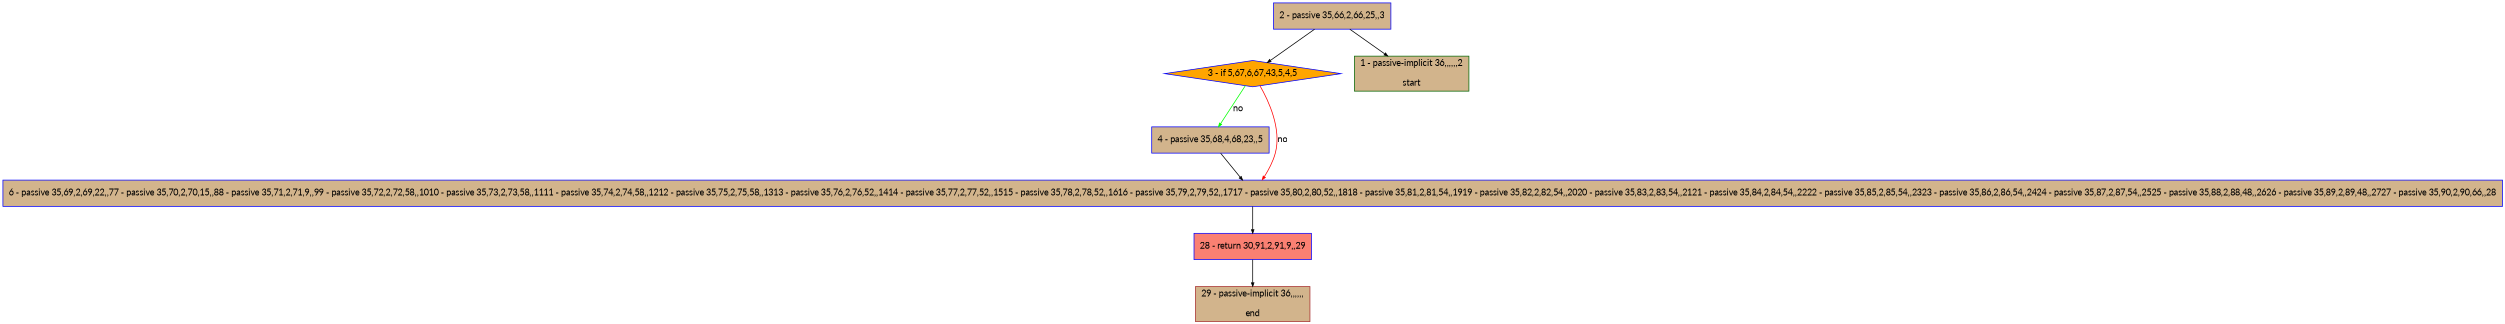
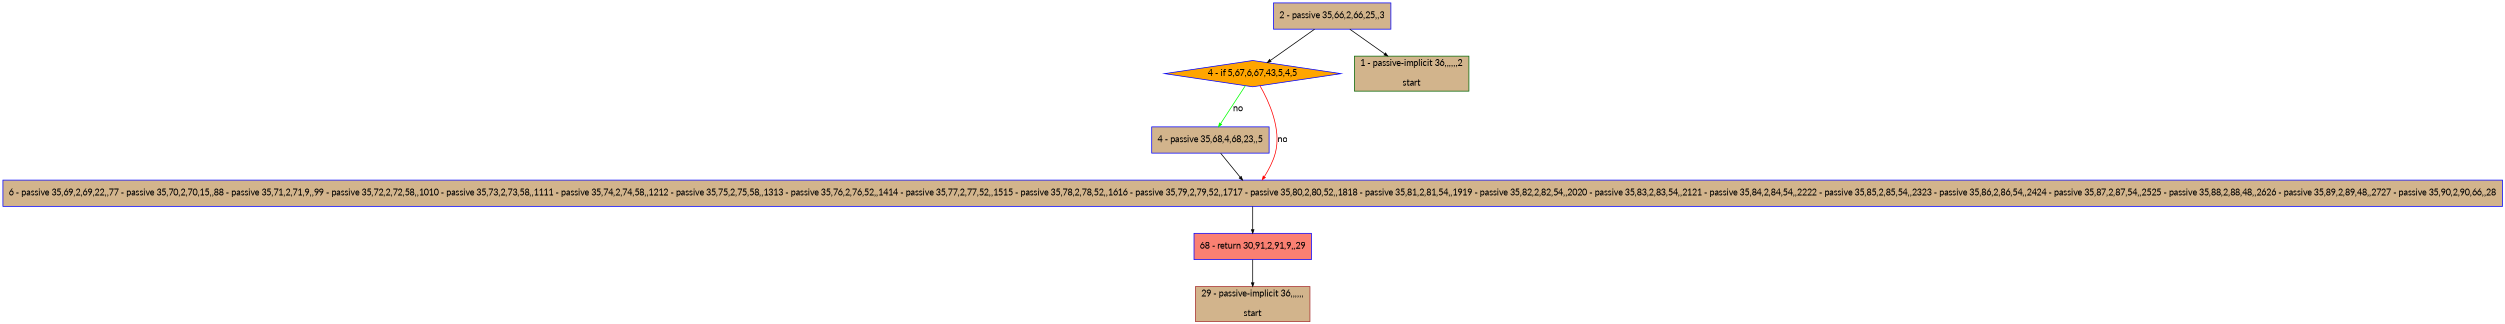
(1253, 74) -> (1253, 74)
(1253, 246) -> (1253, 246)
(1253, 304) -> (1253, 304)
